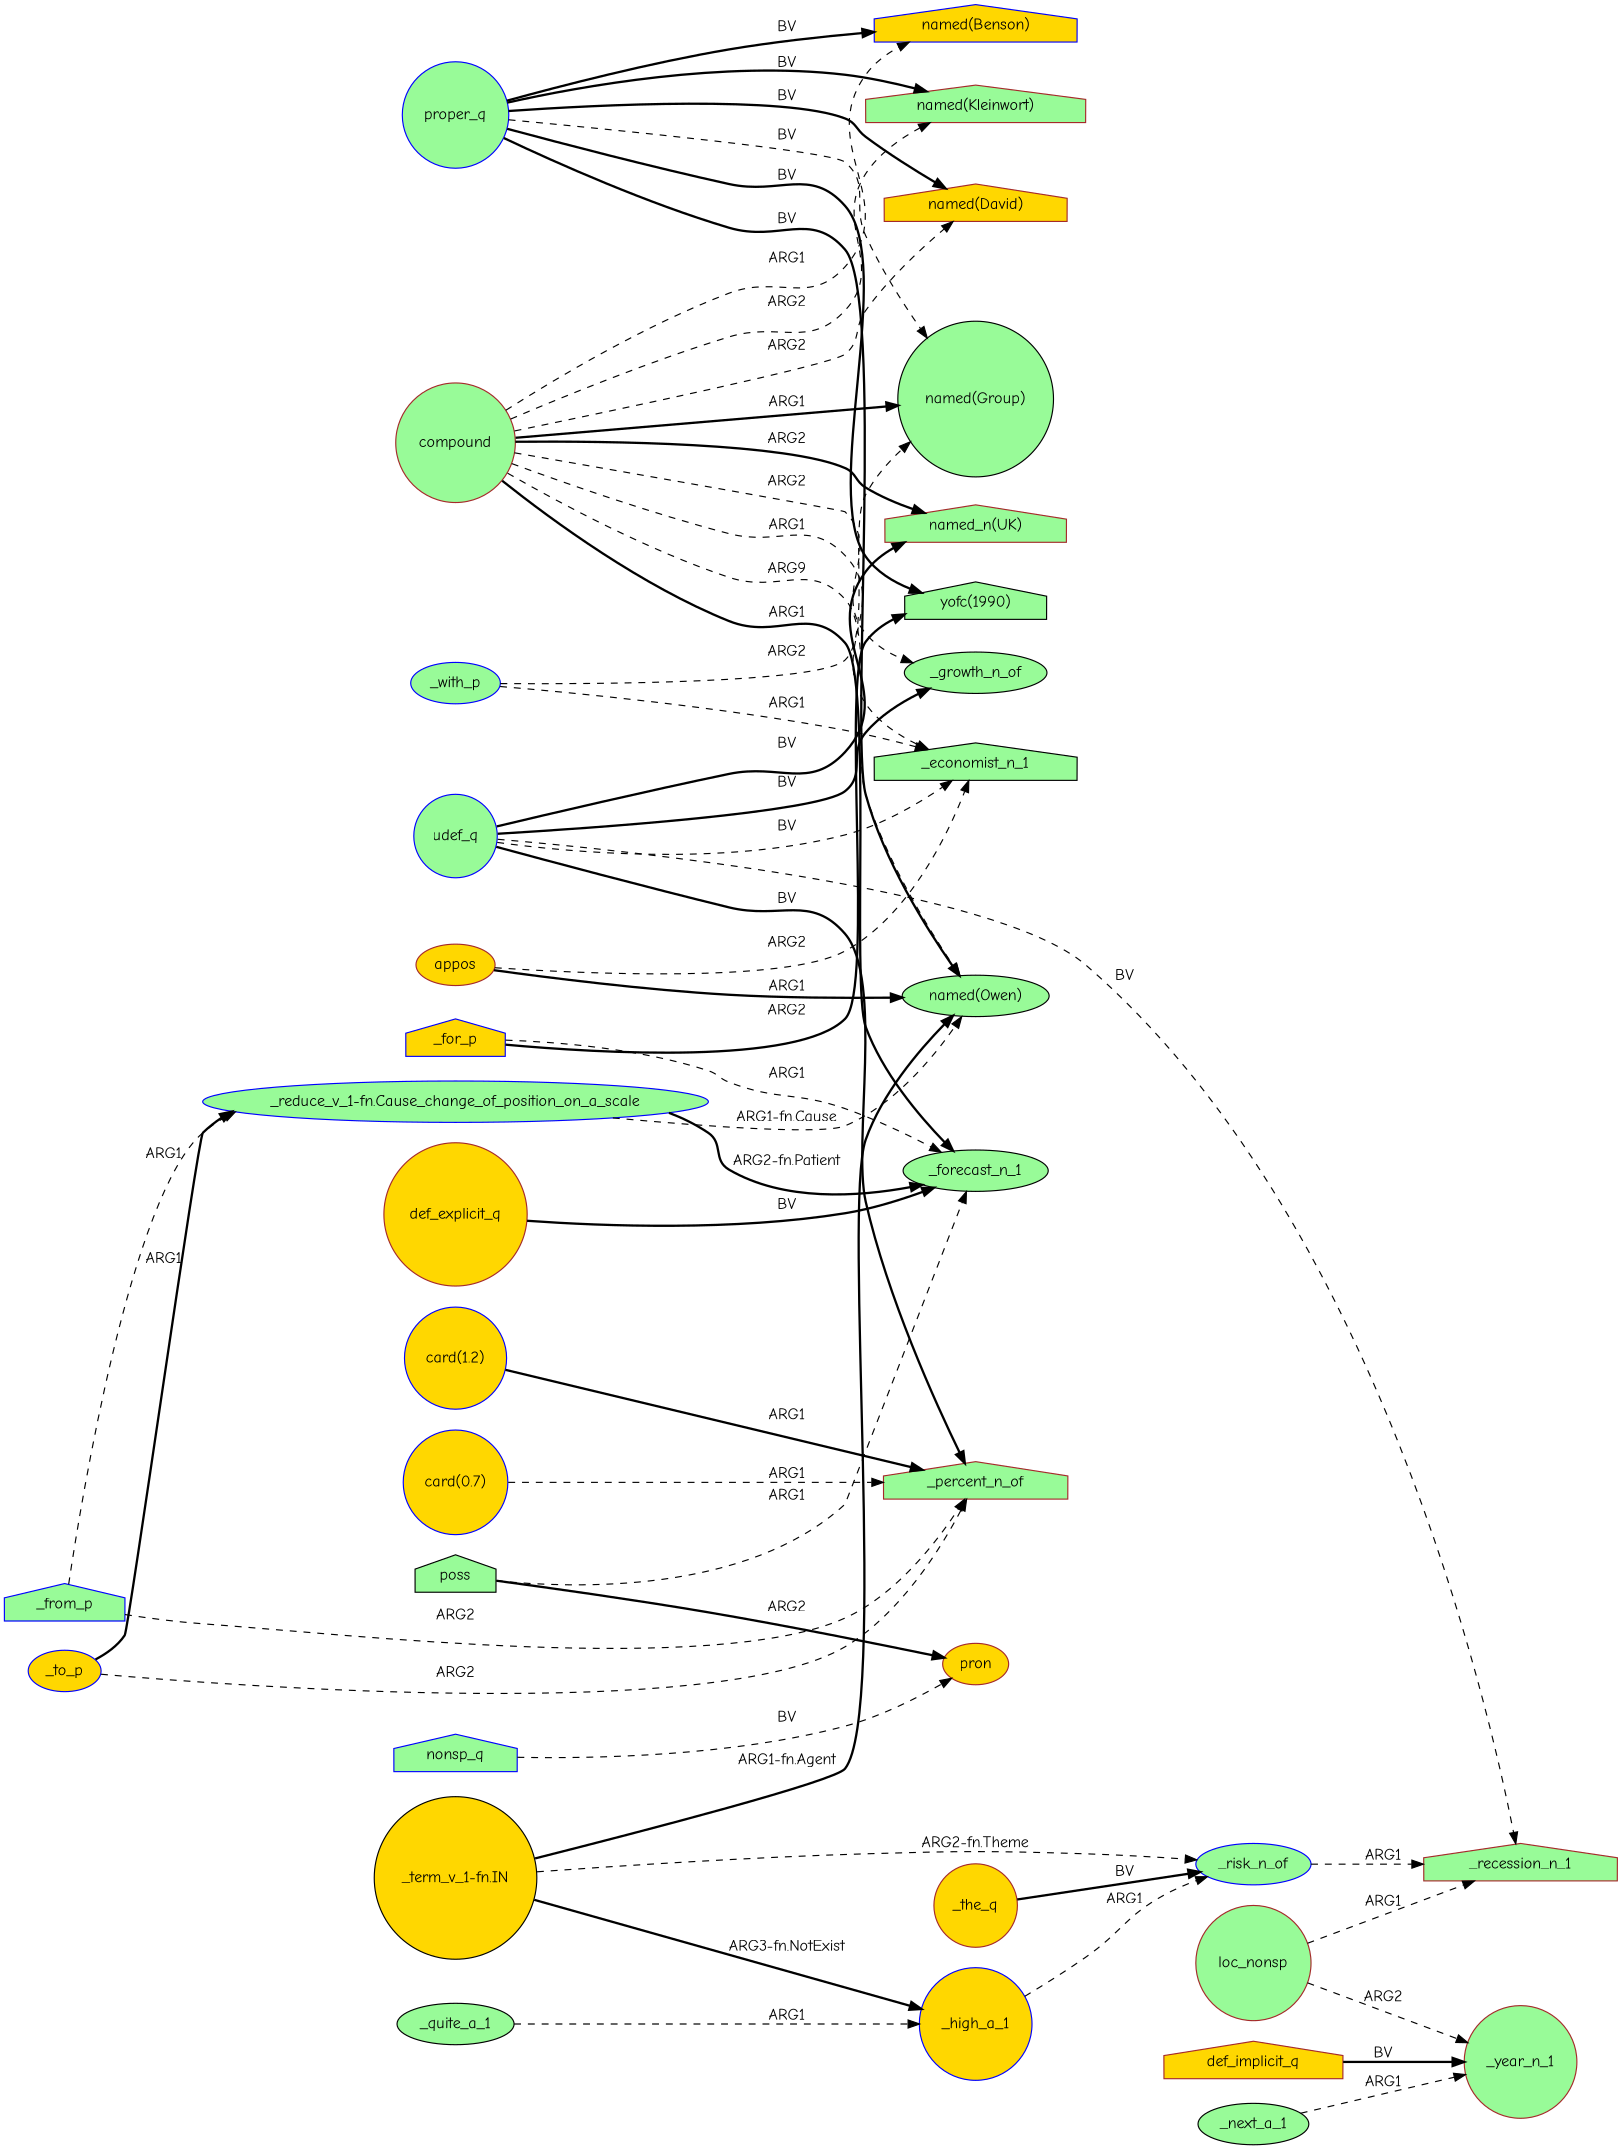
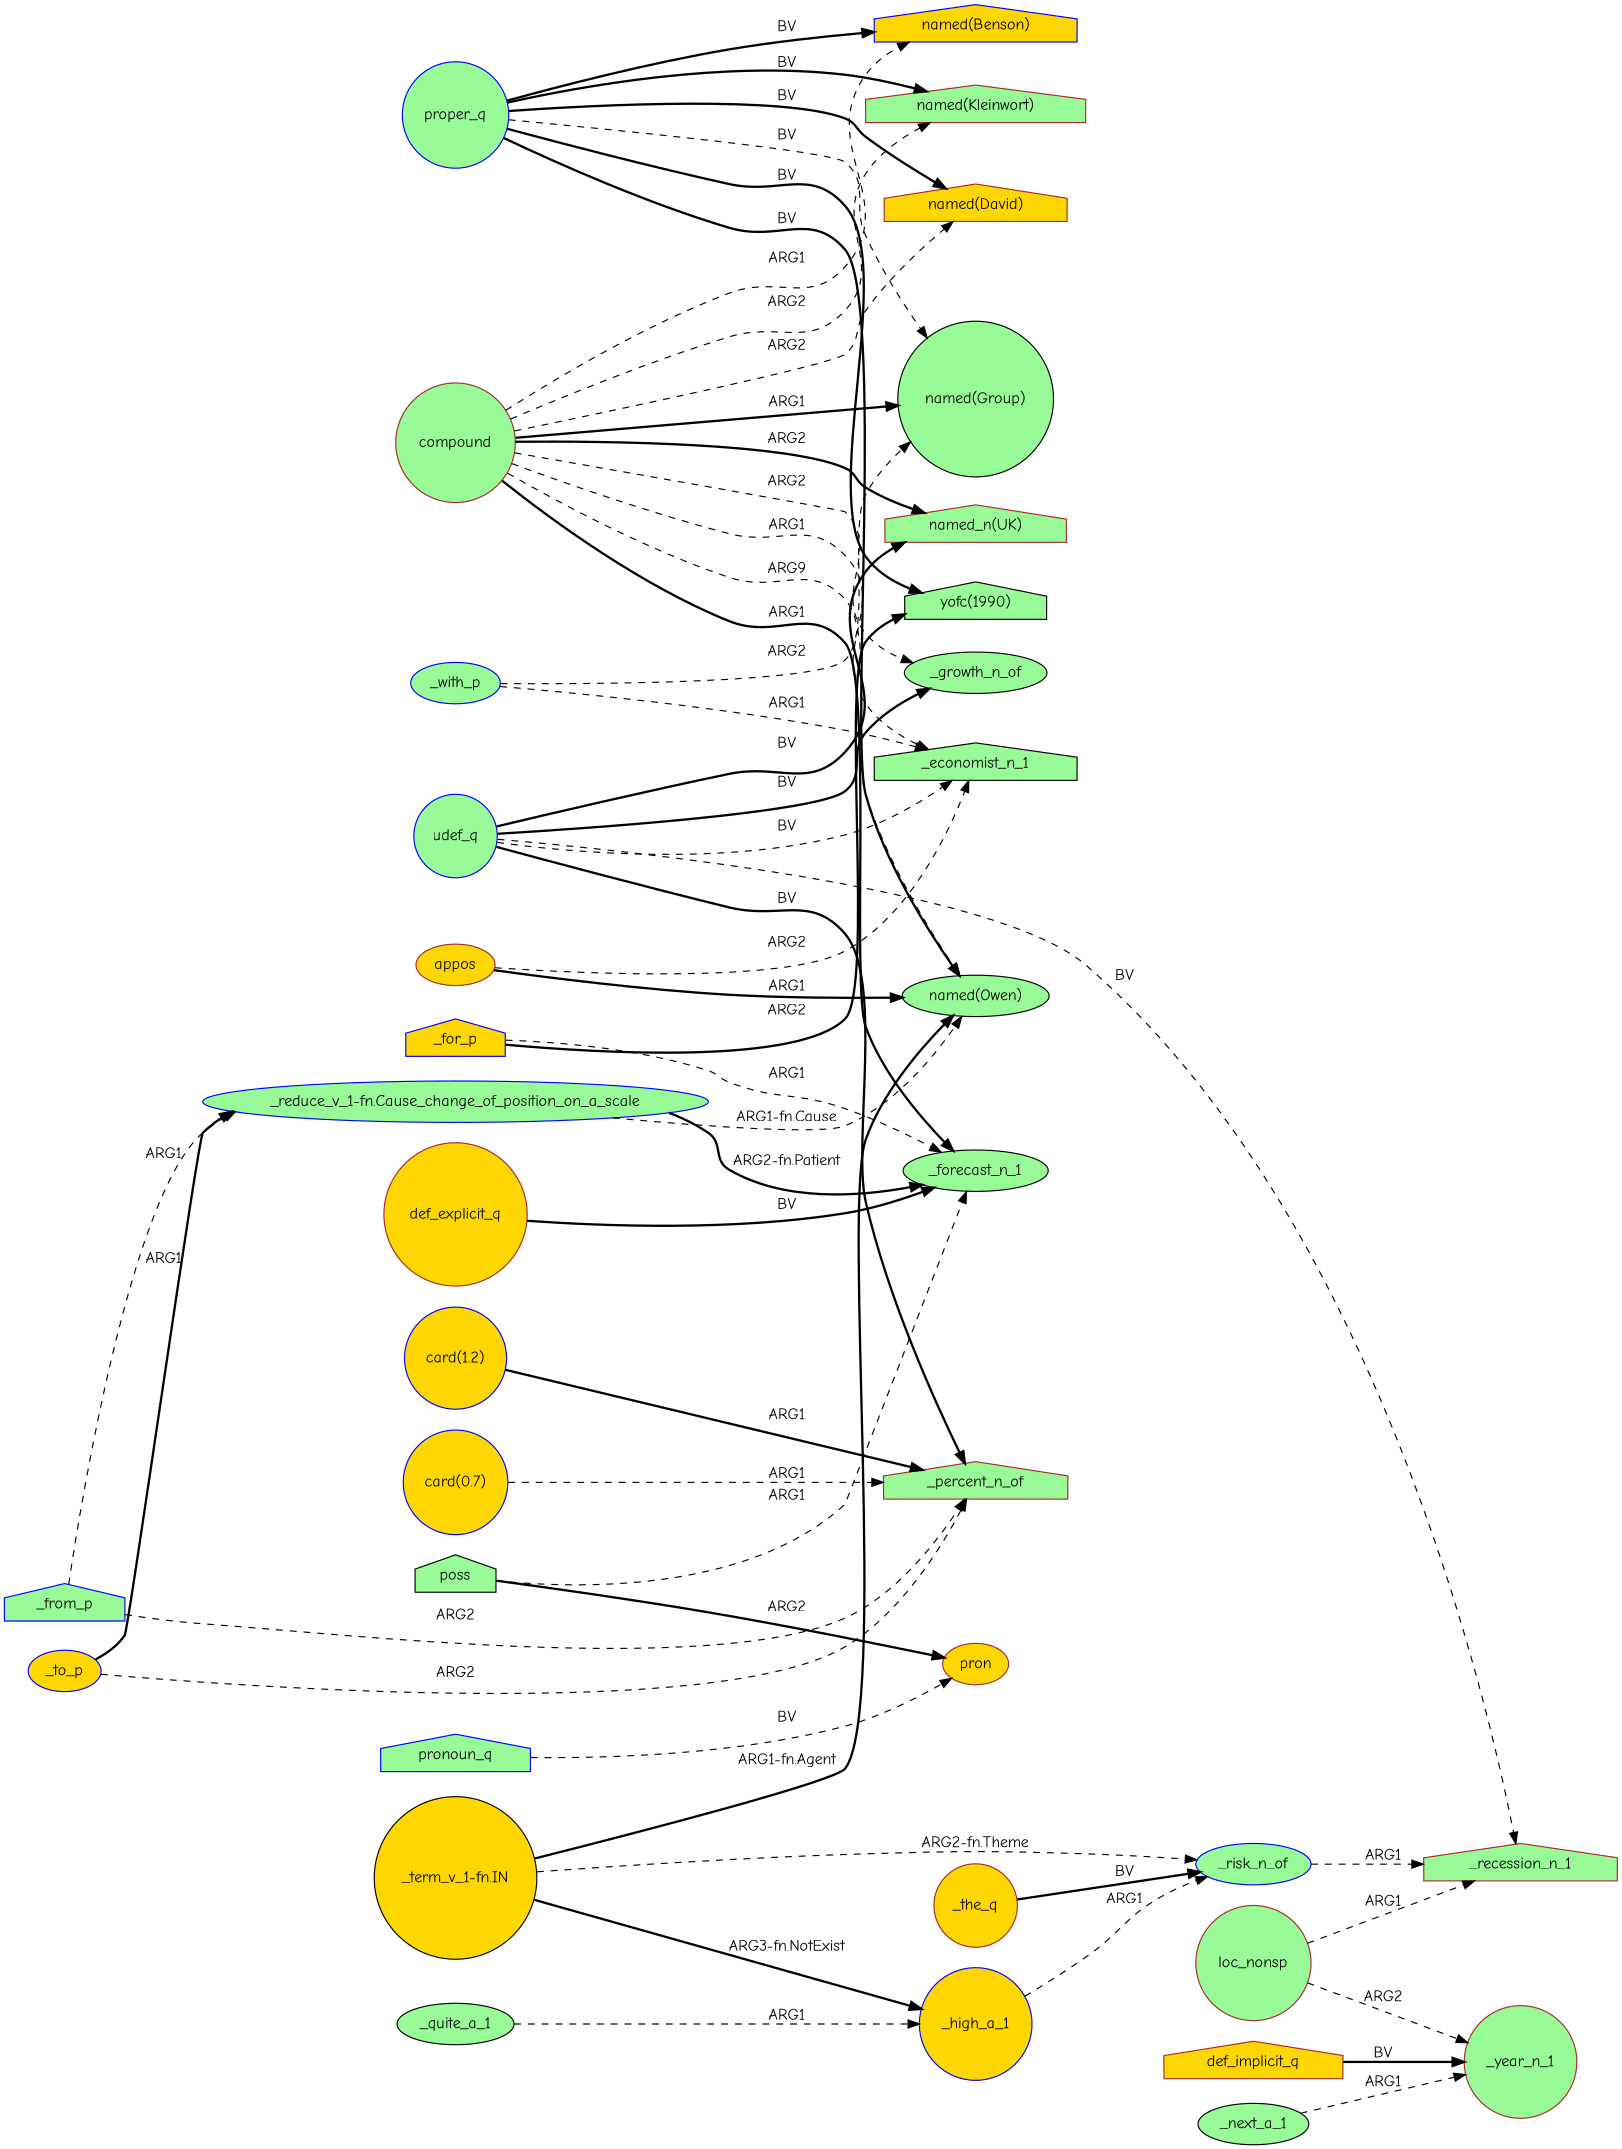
(456, 1755) -> (456, 1755)
